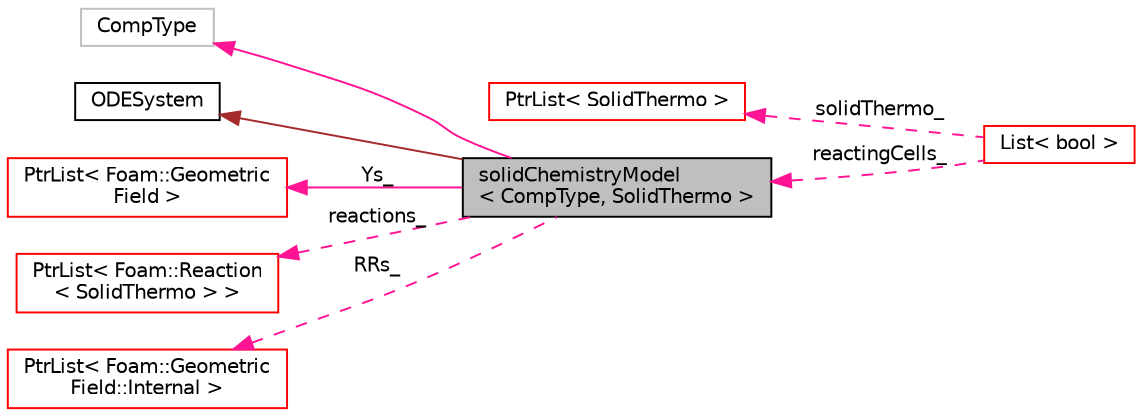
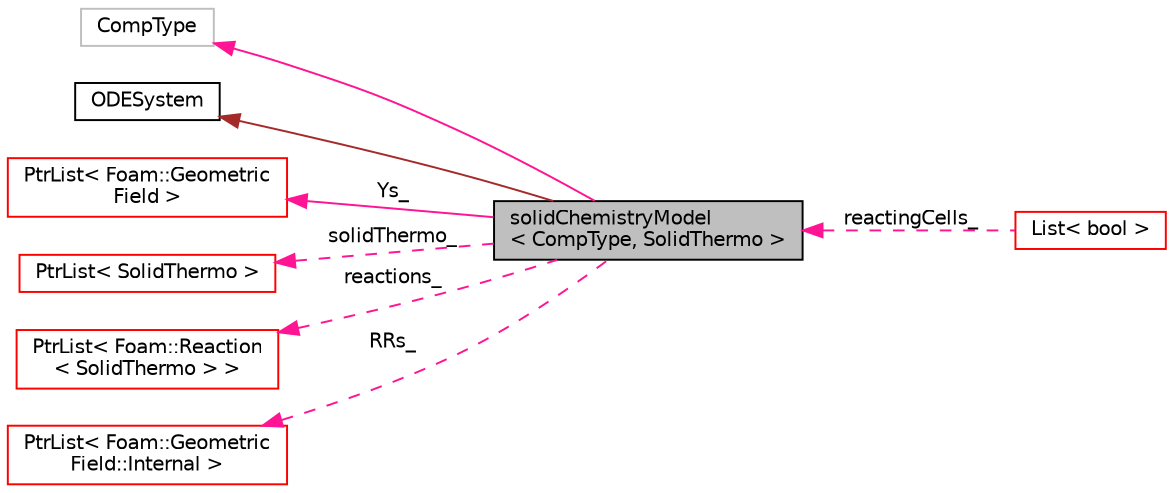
(875, 127) -> (395, 252)
